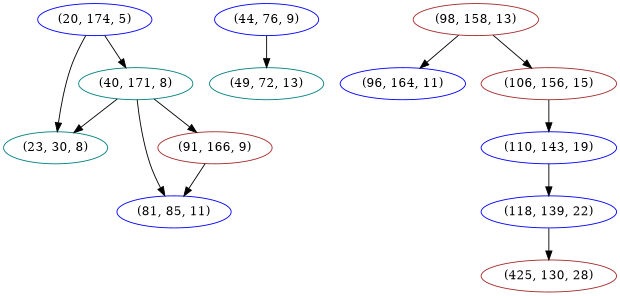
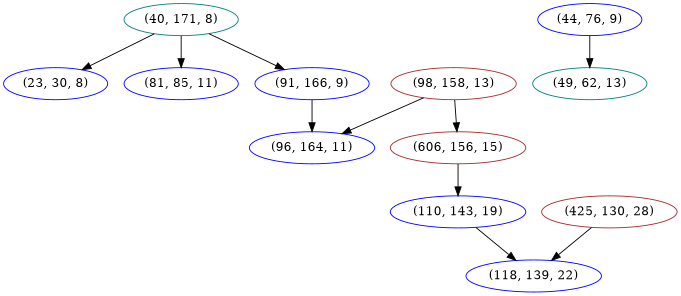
(95, 20) -> none
(267, 84) -> (590, 84)
(549, 84) -> (458, 148)
(56, 148) -> (56, 84)
(215, 148) -> (312, 84)
(197, 176) -> (312, 111)
(549, 240) -> (575, 241)
